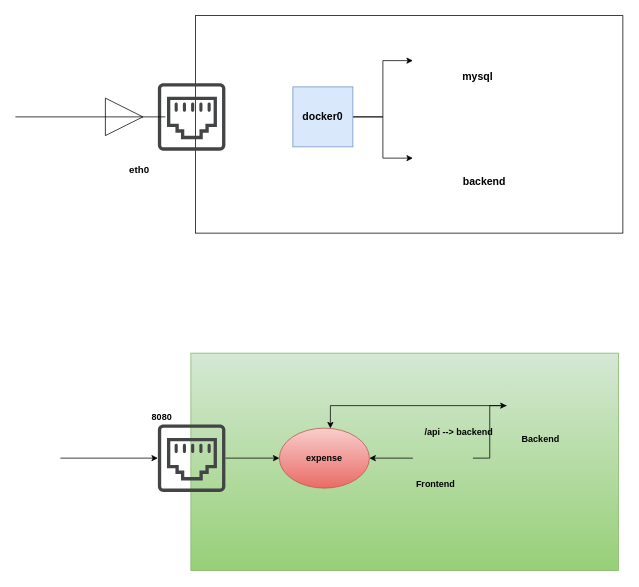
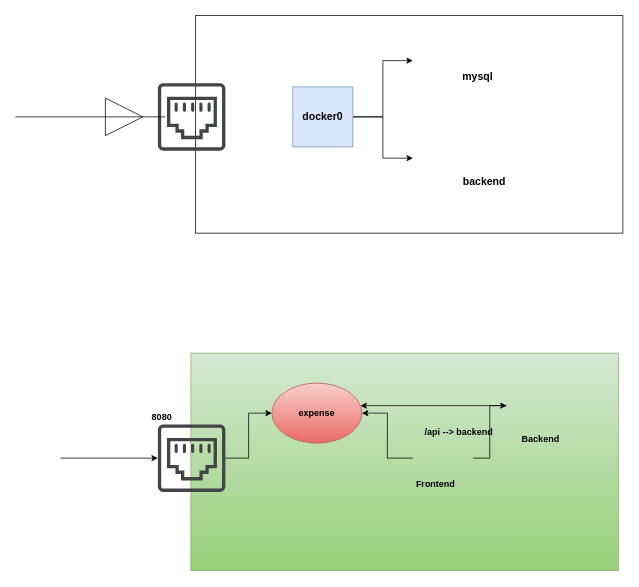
(139, 169) -> none
(324, 458) -> (317, 413)
